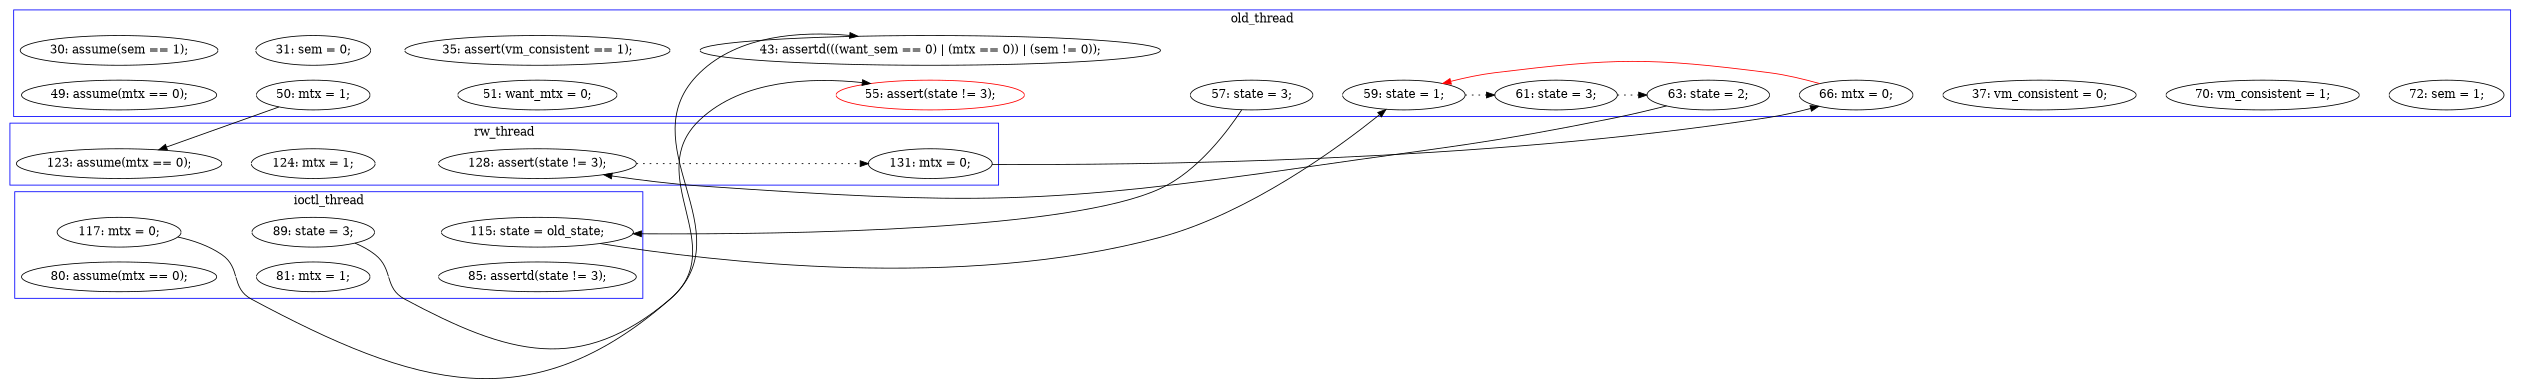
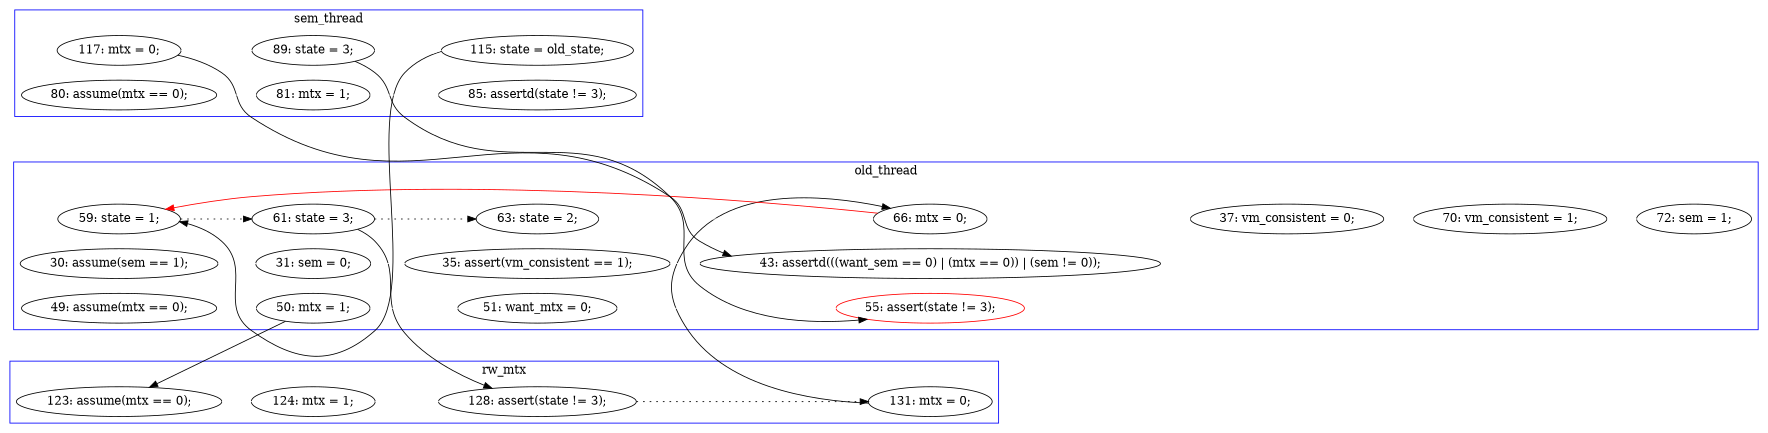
(1252, 95) -> none
(504, 133) -> (504, 371)
(1142, 188) -> (398, 323)
(329, 201) -> (329, 19)
